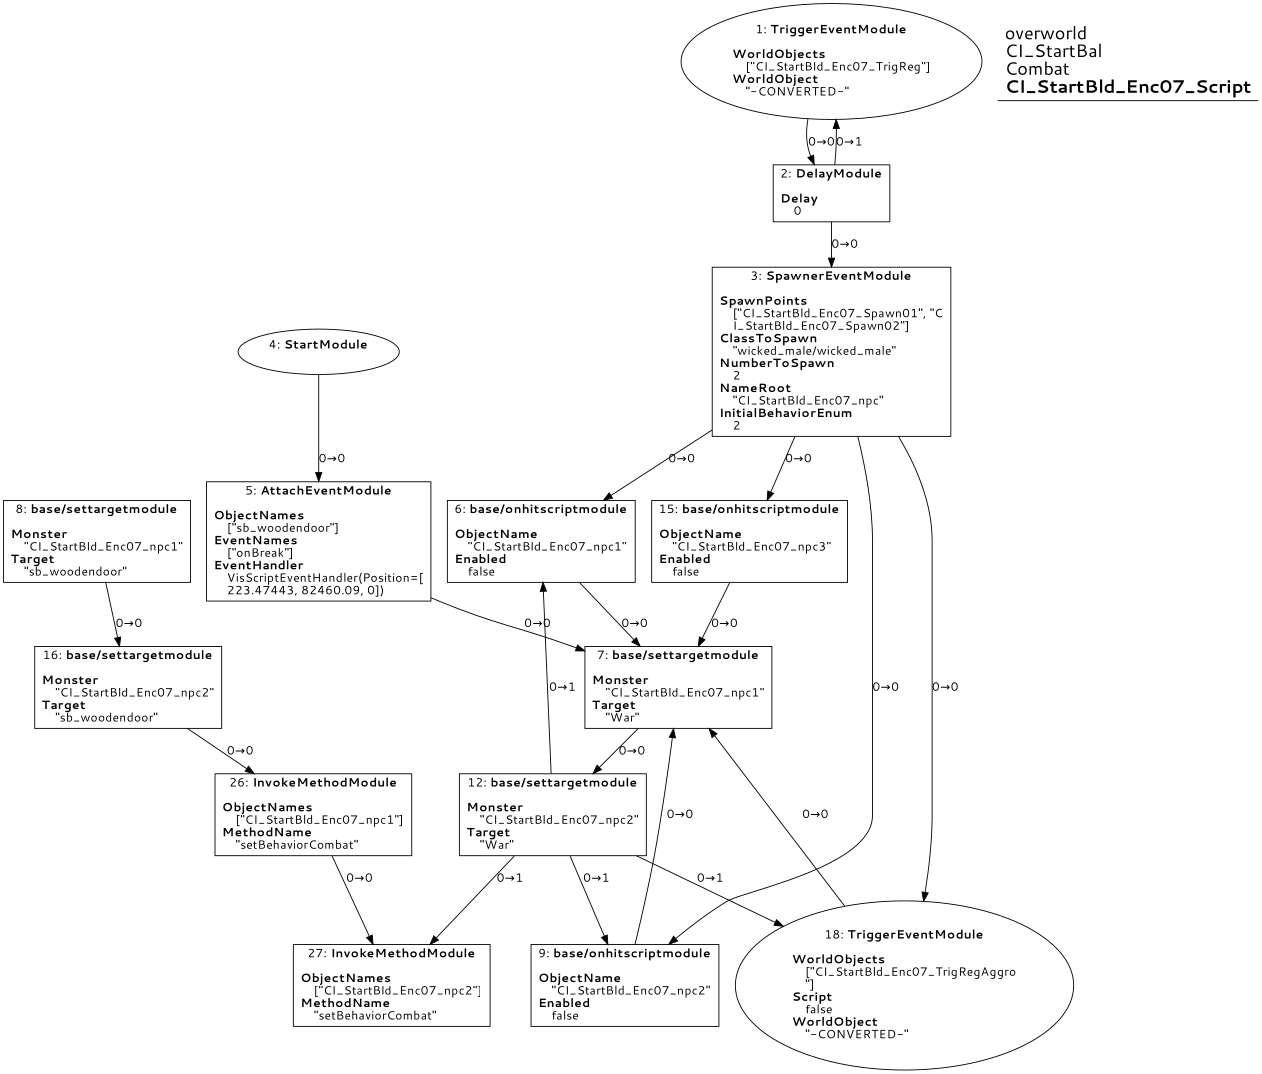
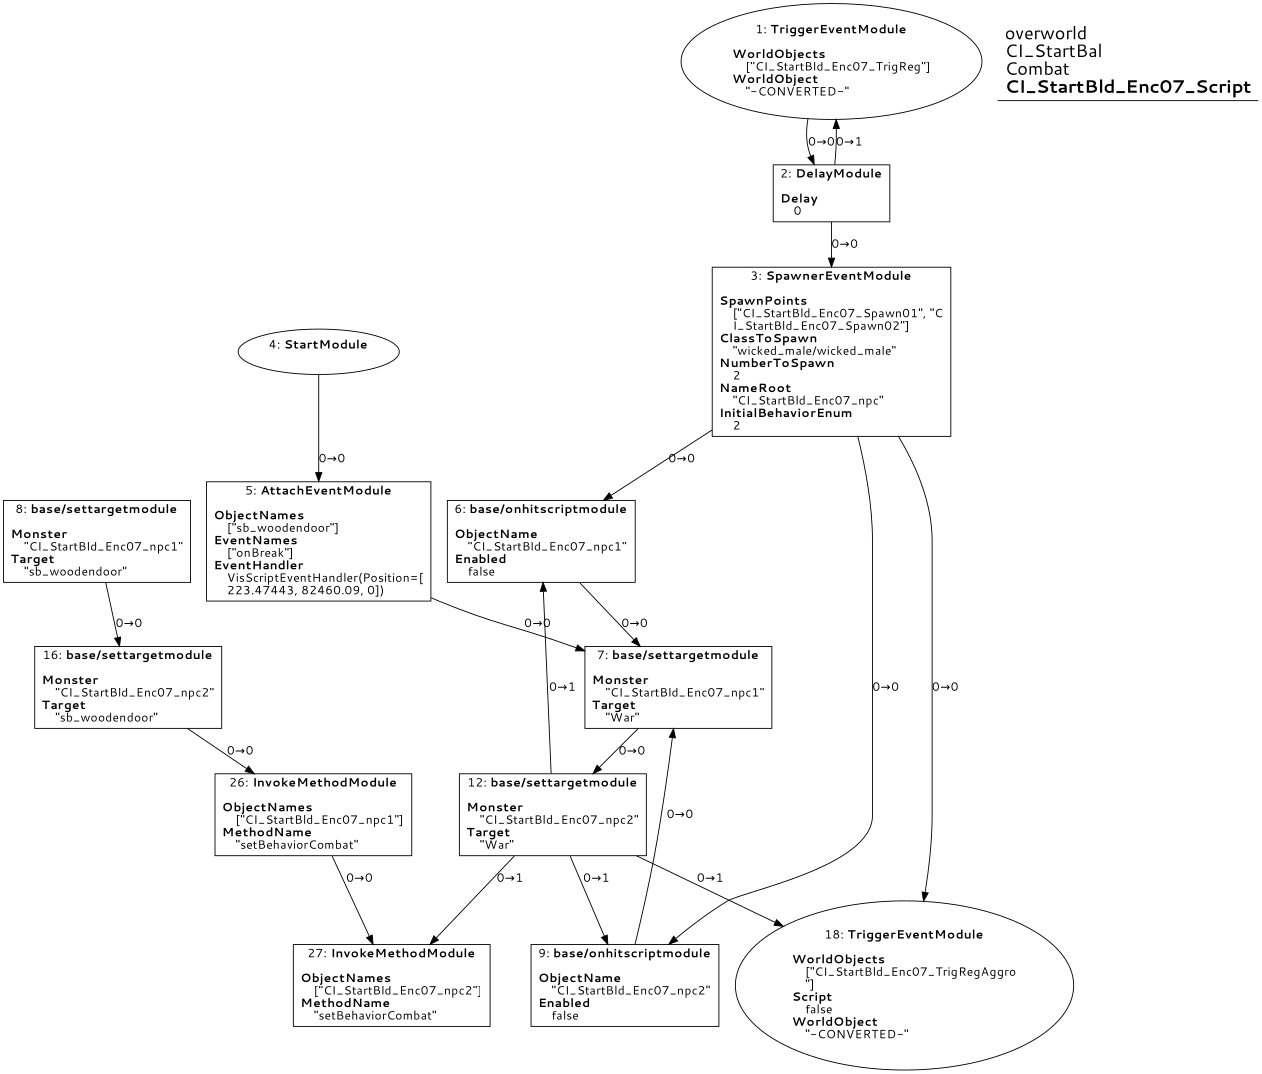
(750, 541) -> none
(780, 821) -> none
